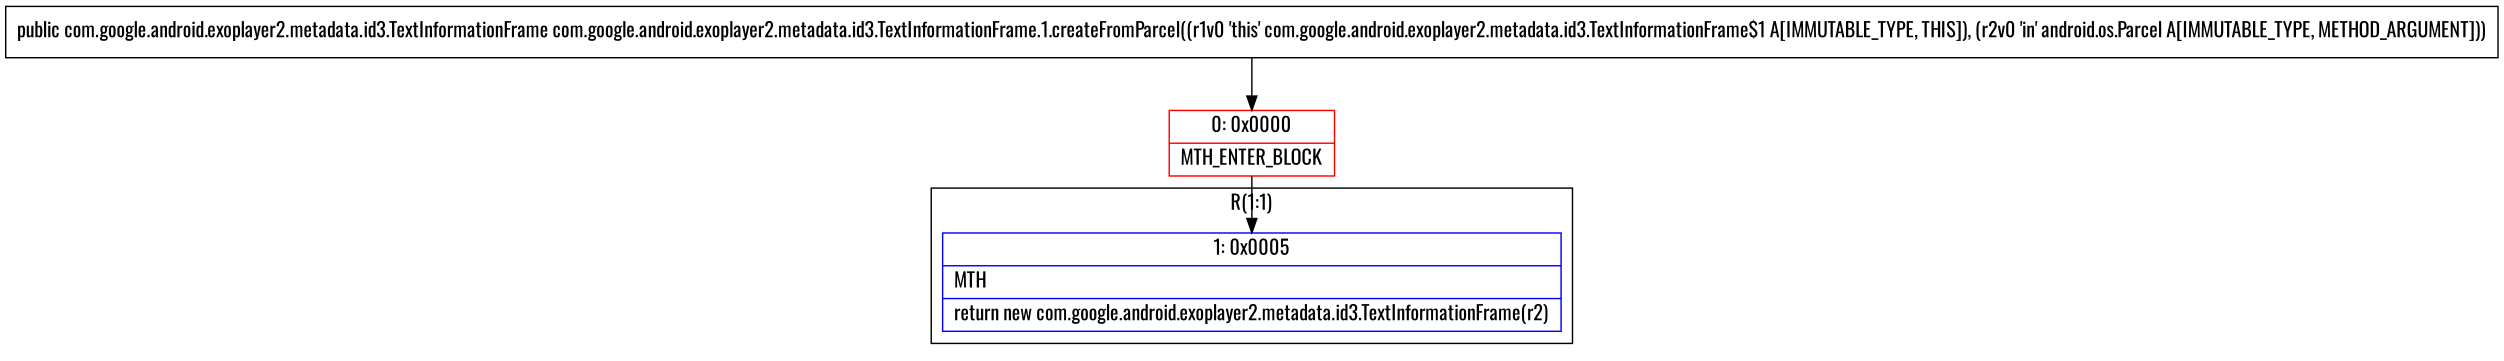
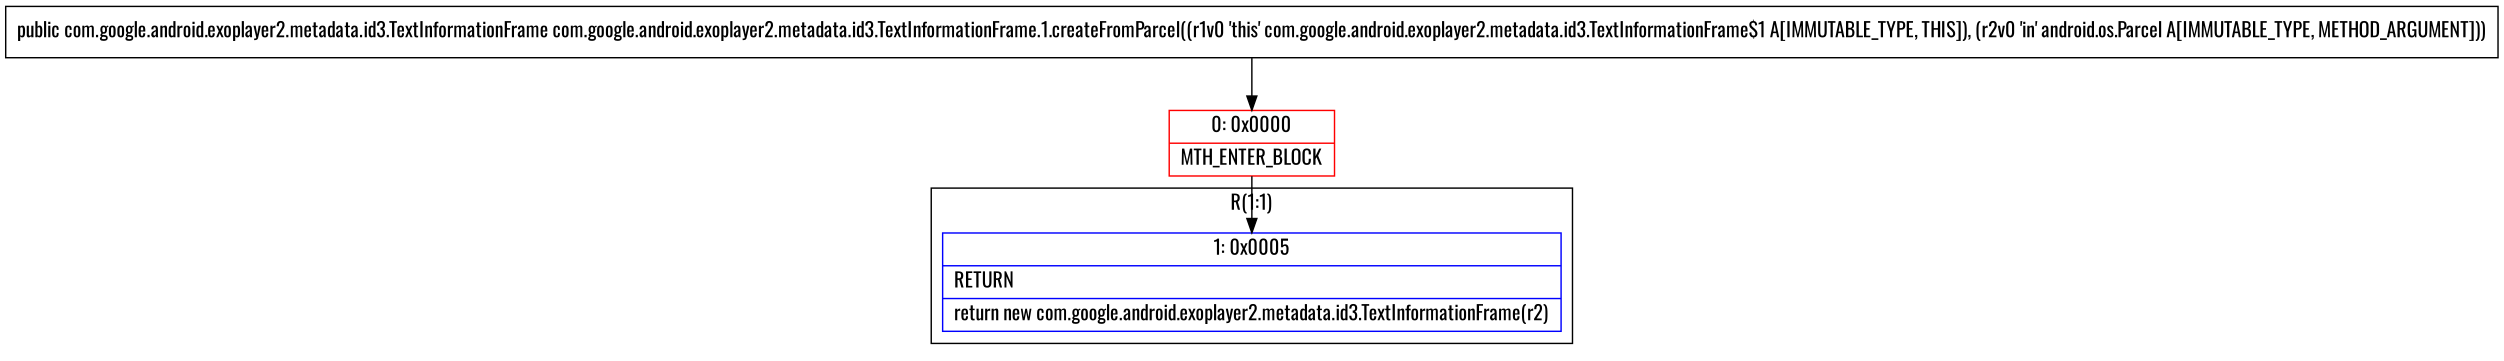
(970, 281) -> (985, 281)
